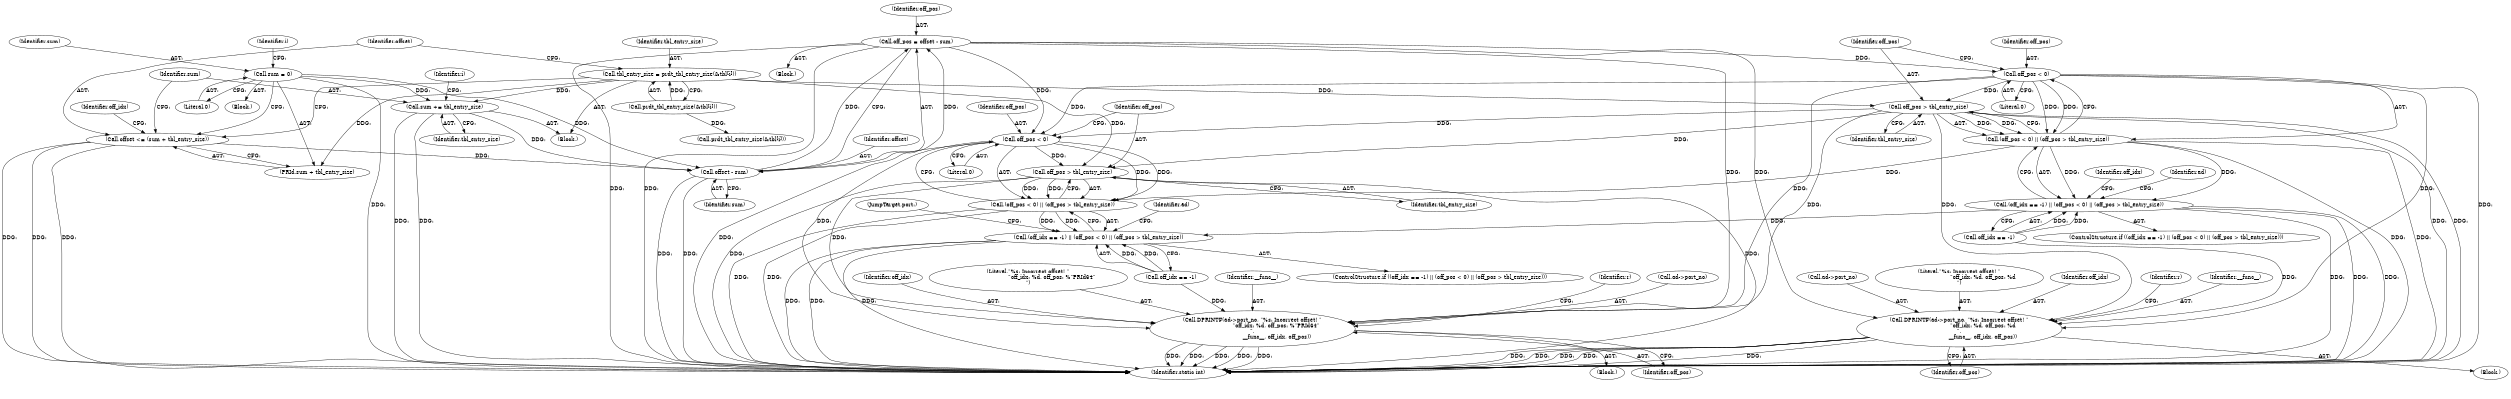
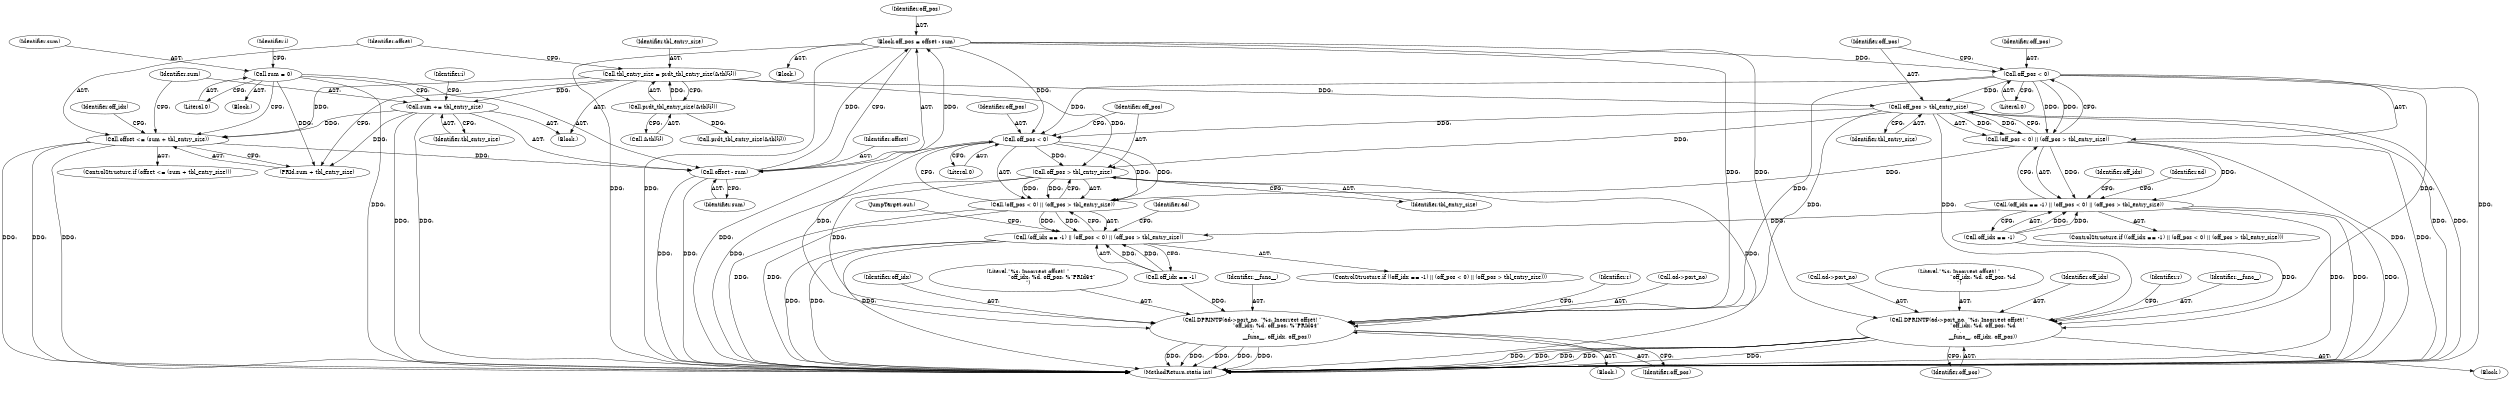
(916, 42) -> (916, 42)
(424, 91) -> (424, 91)
(322, 107) -> (322, 107)
(307, 124) -> (307, 124)
(365, 124) -> (365, 124)
(583, 124) -> (583, 124)
none -> (313, 127)
none -> (371, 135)
(539, 140) -> (539, 140)
none -> (647, 140)
none -> (158, 172)
(892, 205) -> (892, 205)
(1178, 373) -> (1178, 373)
